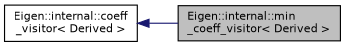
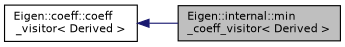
(71, 23) -> (71, 23)
